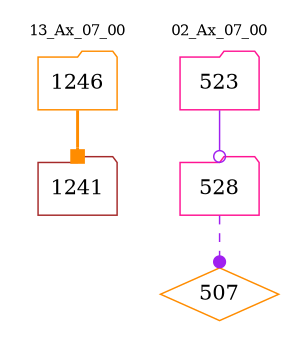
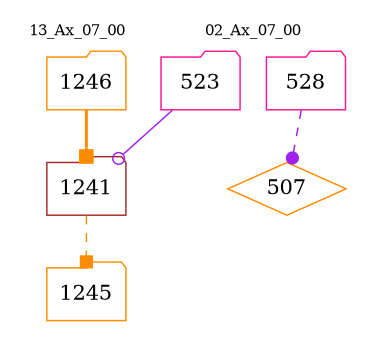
(220, 130) -> (159, 122)
none -> (86, 294)
